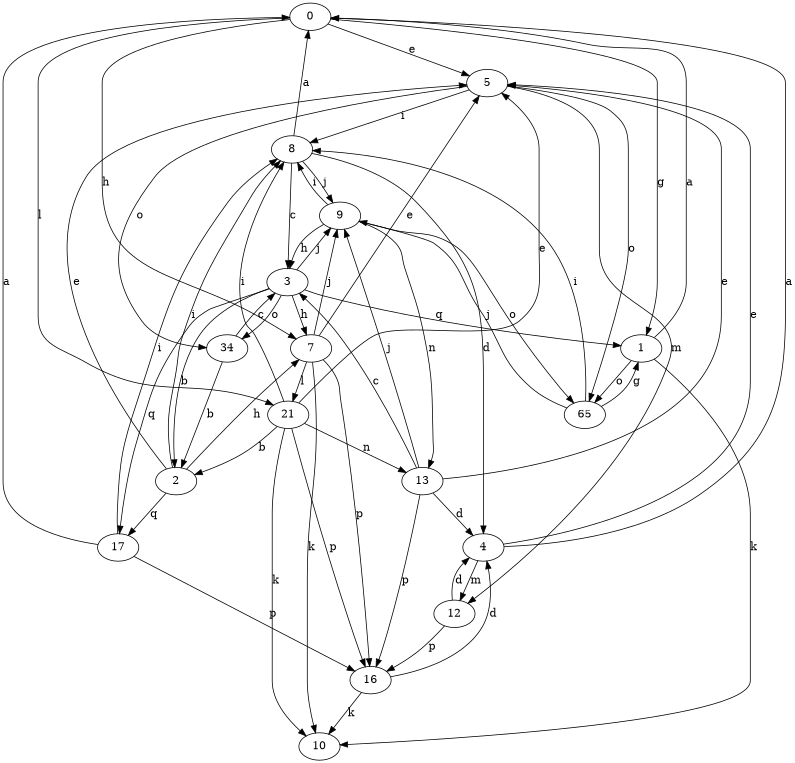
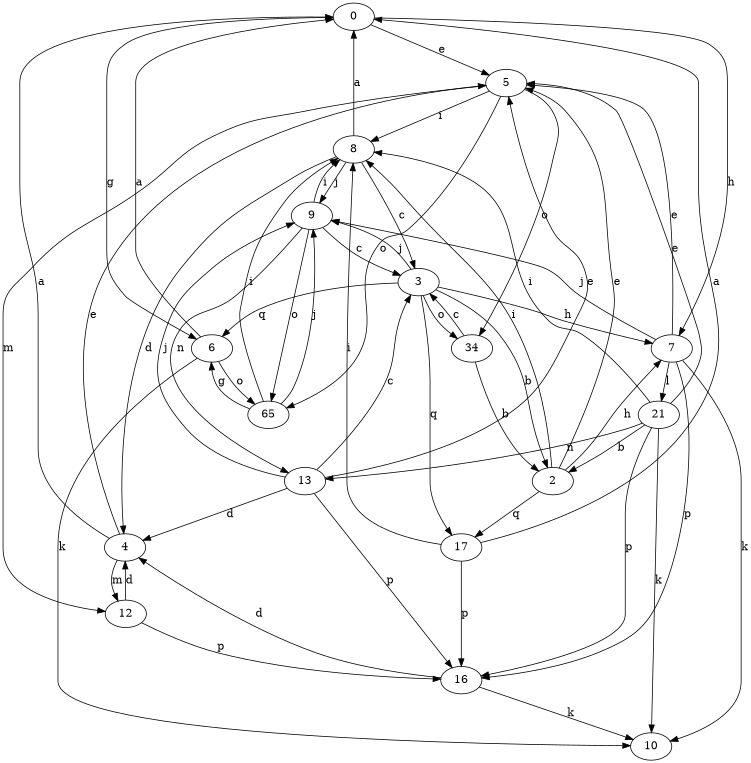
(38, 193) -> none
(304, 249) -> (359, 249)
(641, 348) -> (212, 348)
